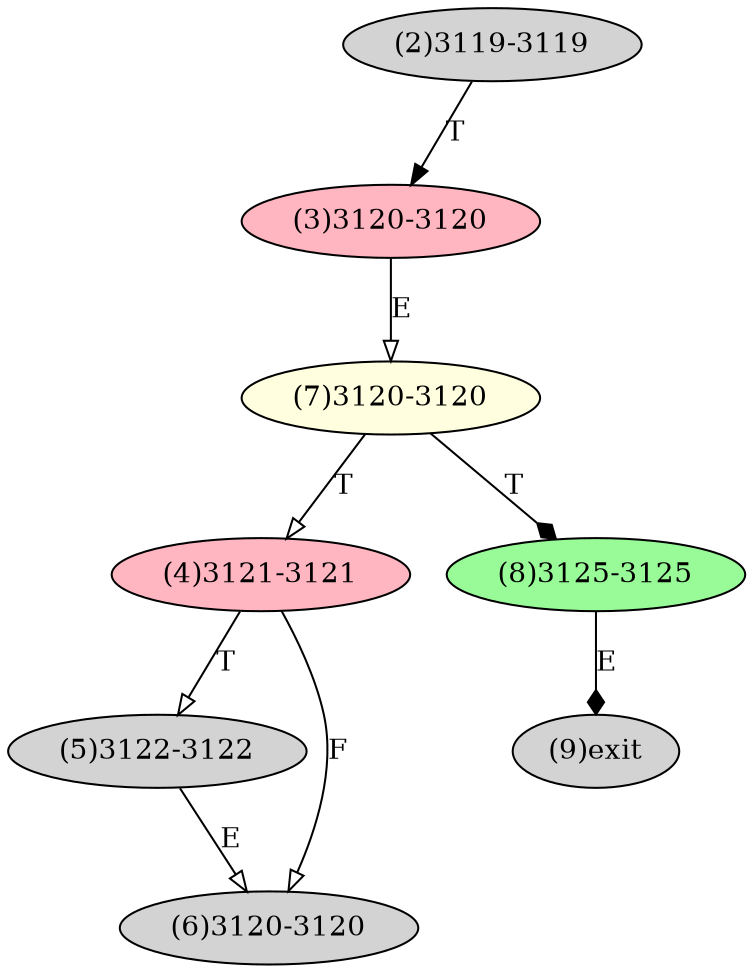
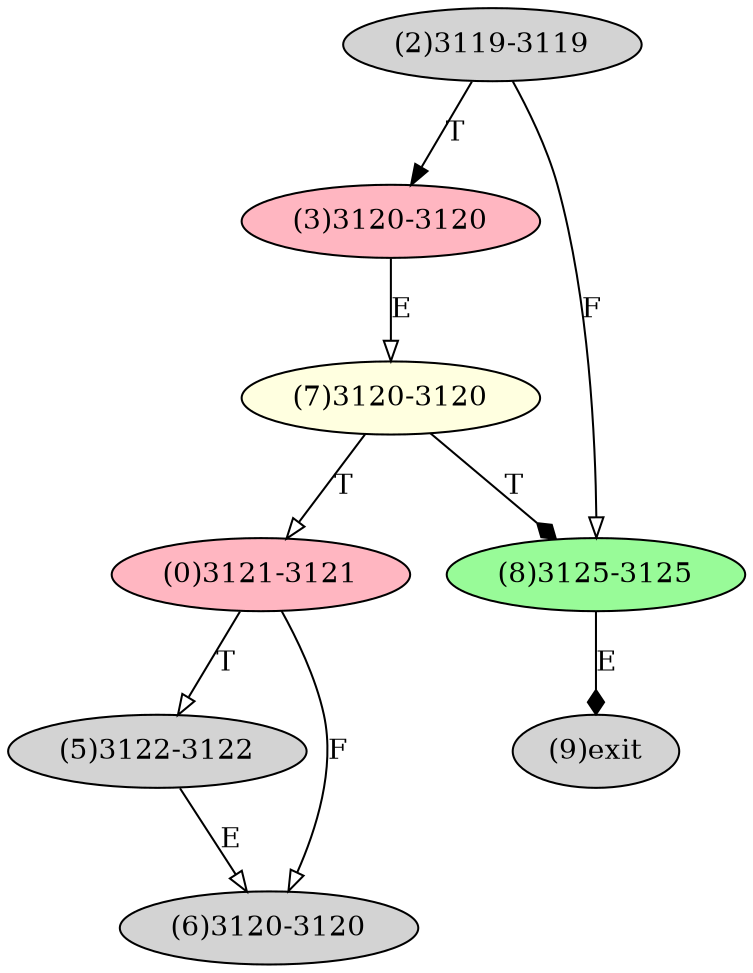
none -> (580, 294)
(261, 575) -> (261, 575)
